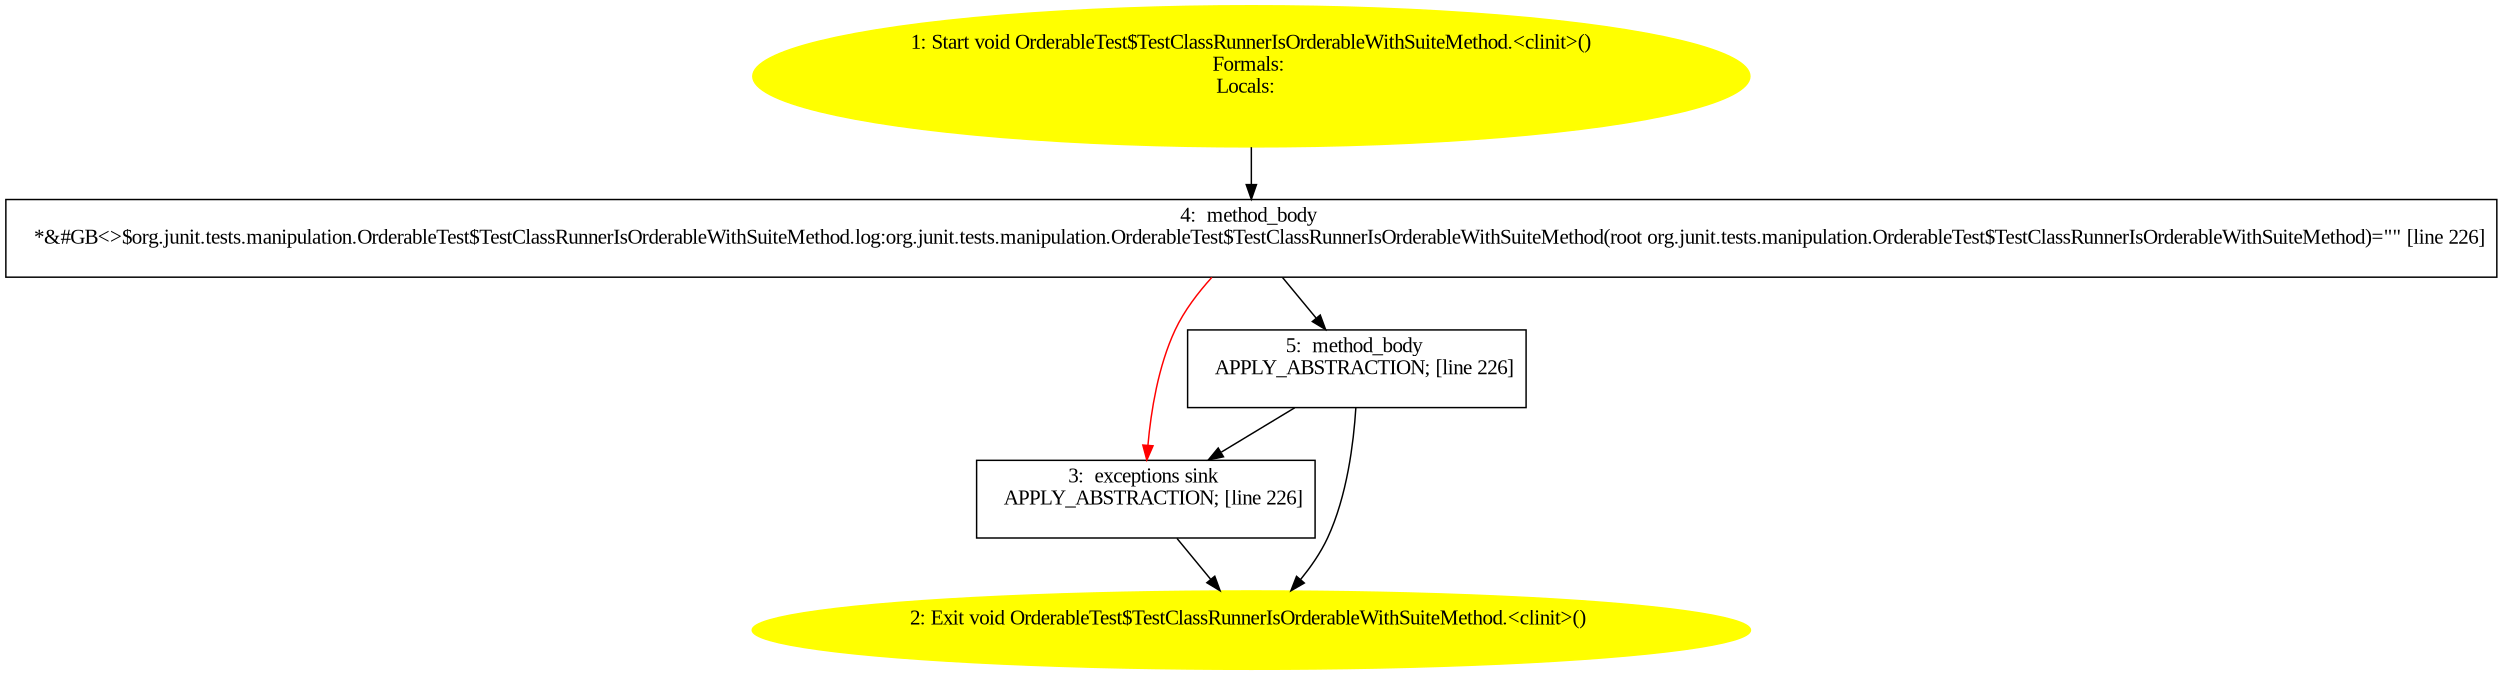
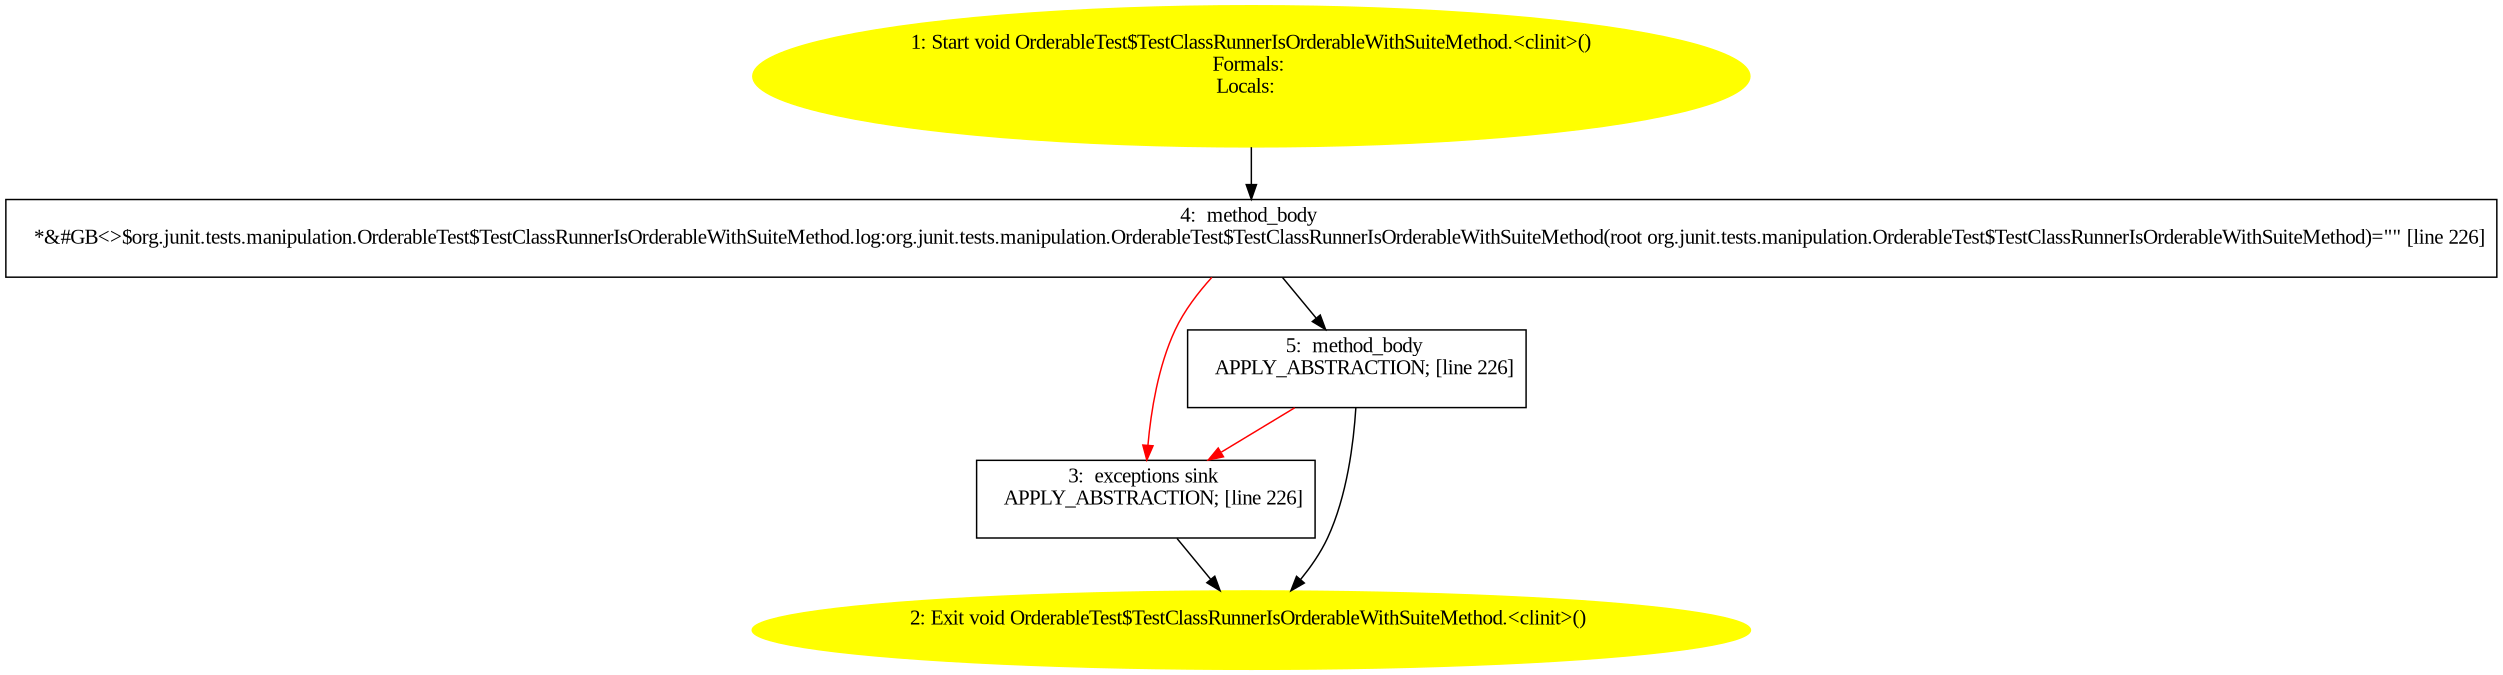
(1258, 430) -> (1258, 430)
